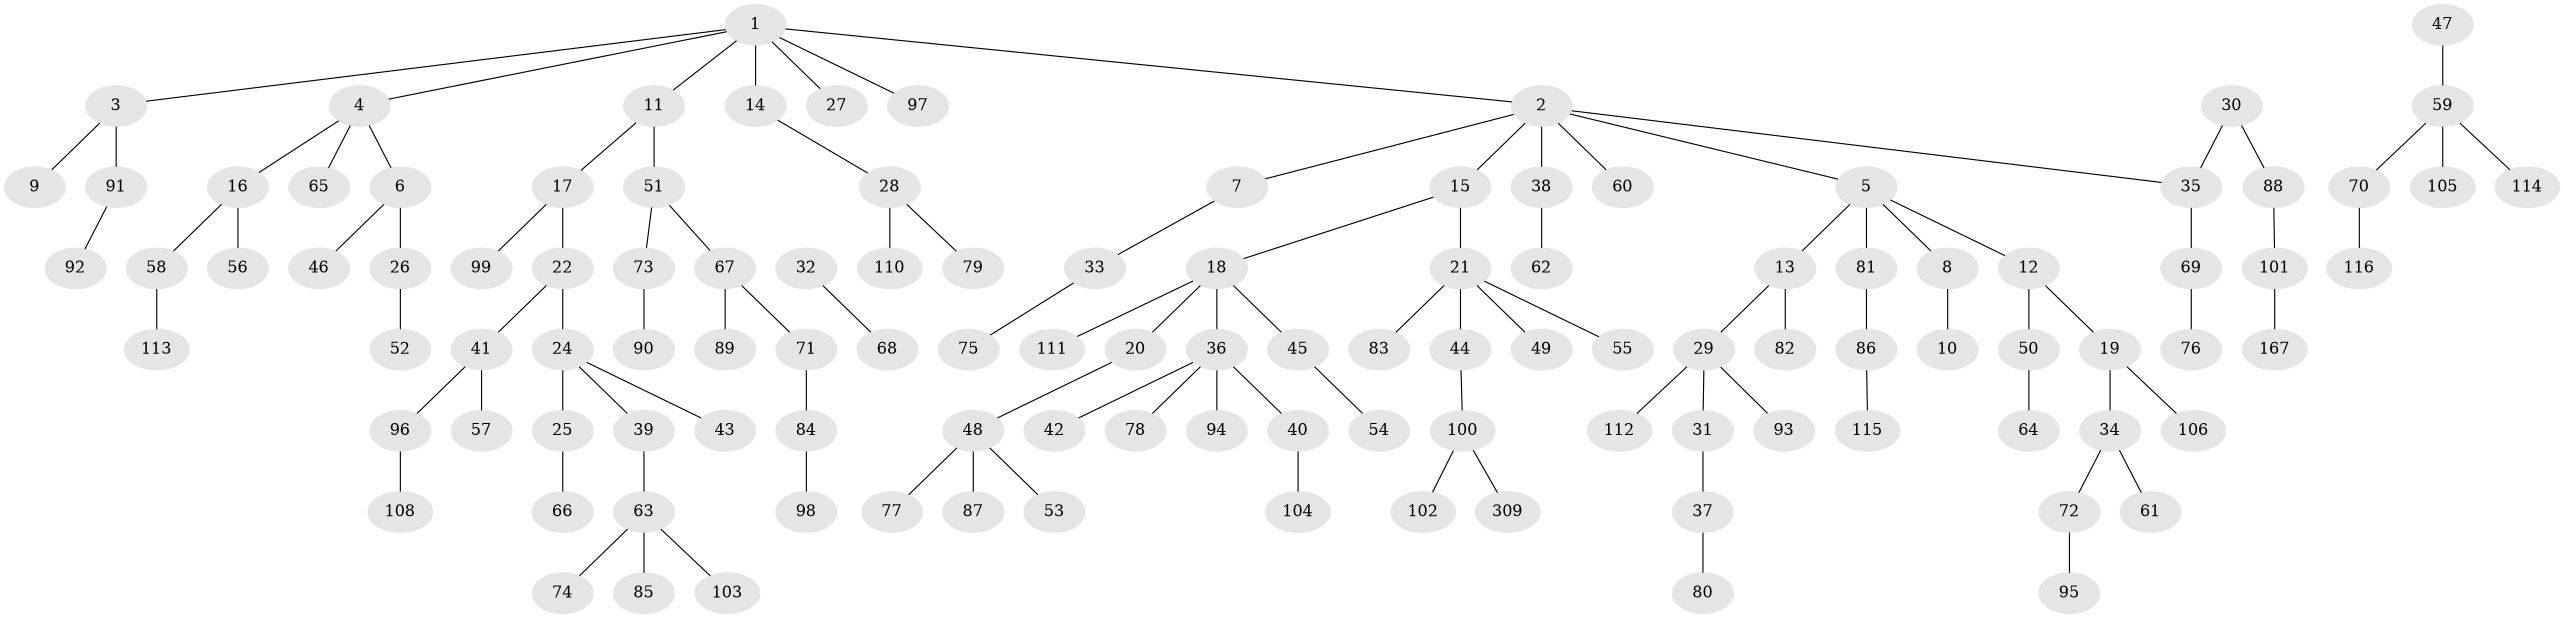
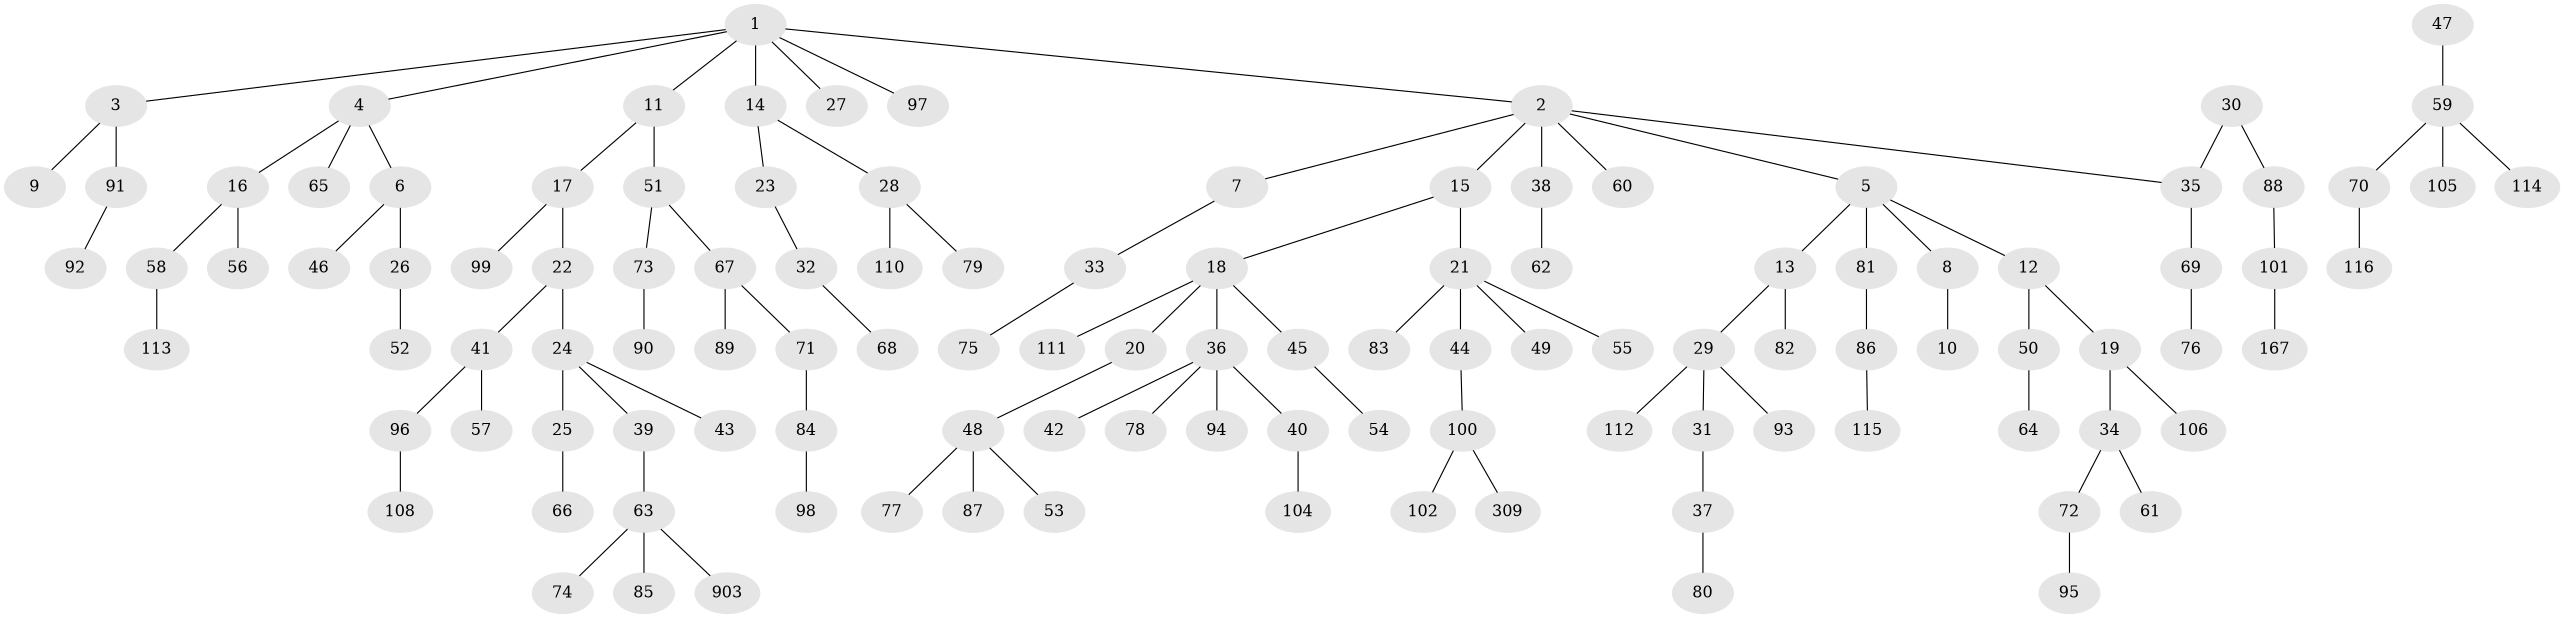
none -> (766, 187)
(727, 593) -> (727, 593)
